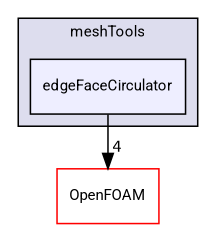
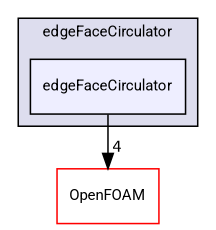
(108, 33) -> (108, 33)
